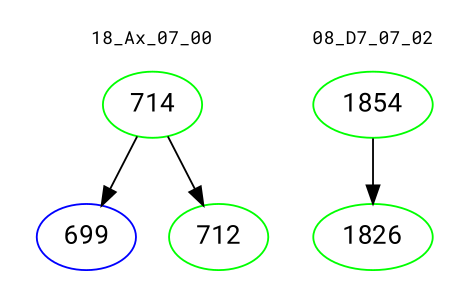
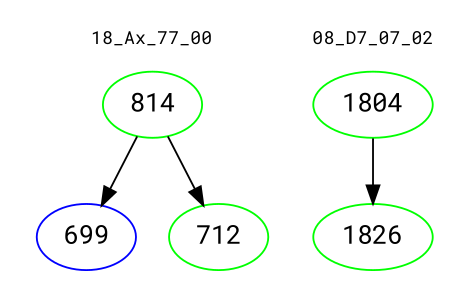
(153, 40) -> (153, 40)
(153, 105) -> (153, 105)
(373, 105) -> (373, 105)
